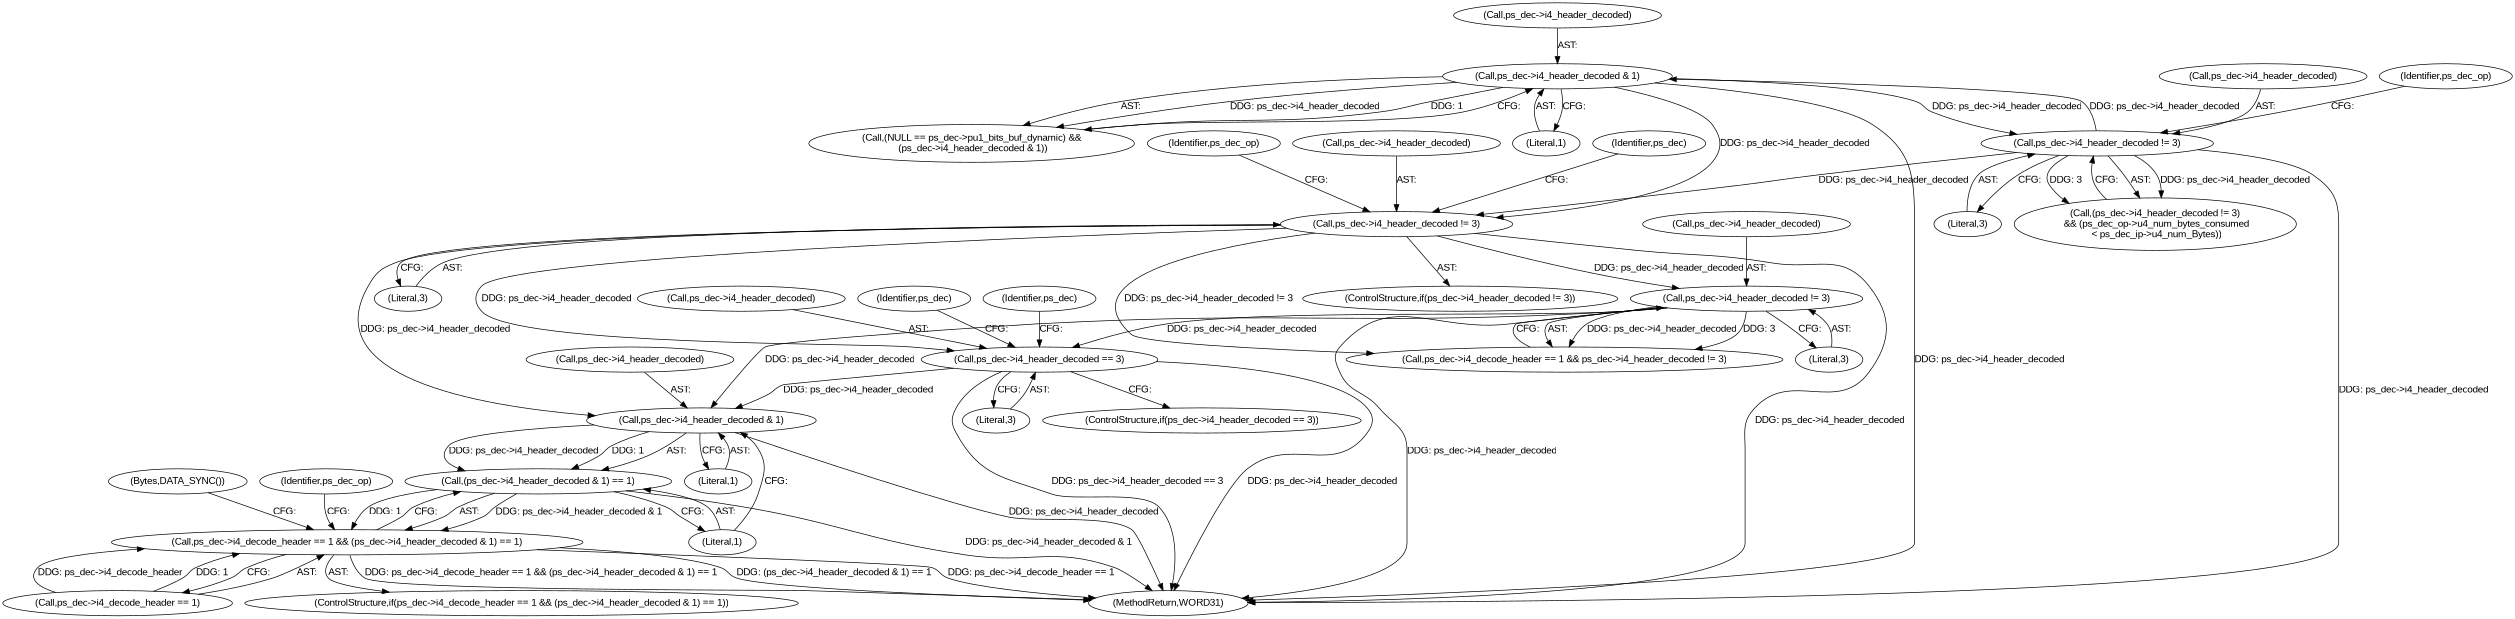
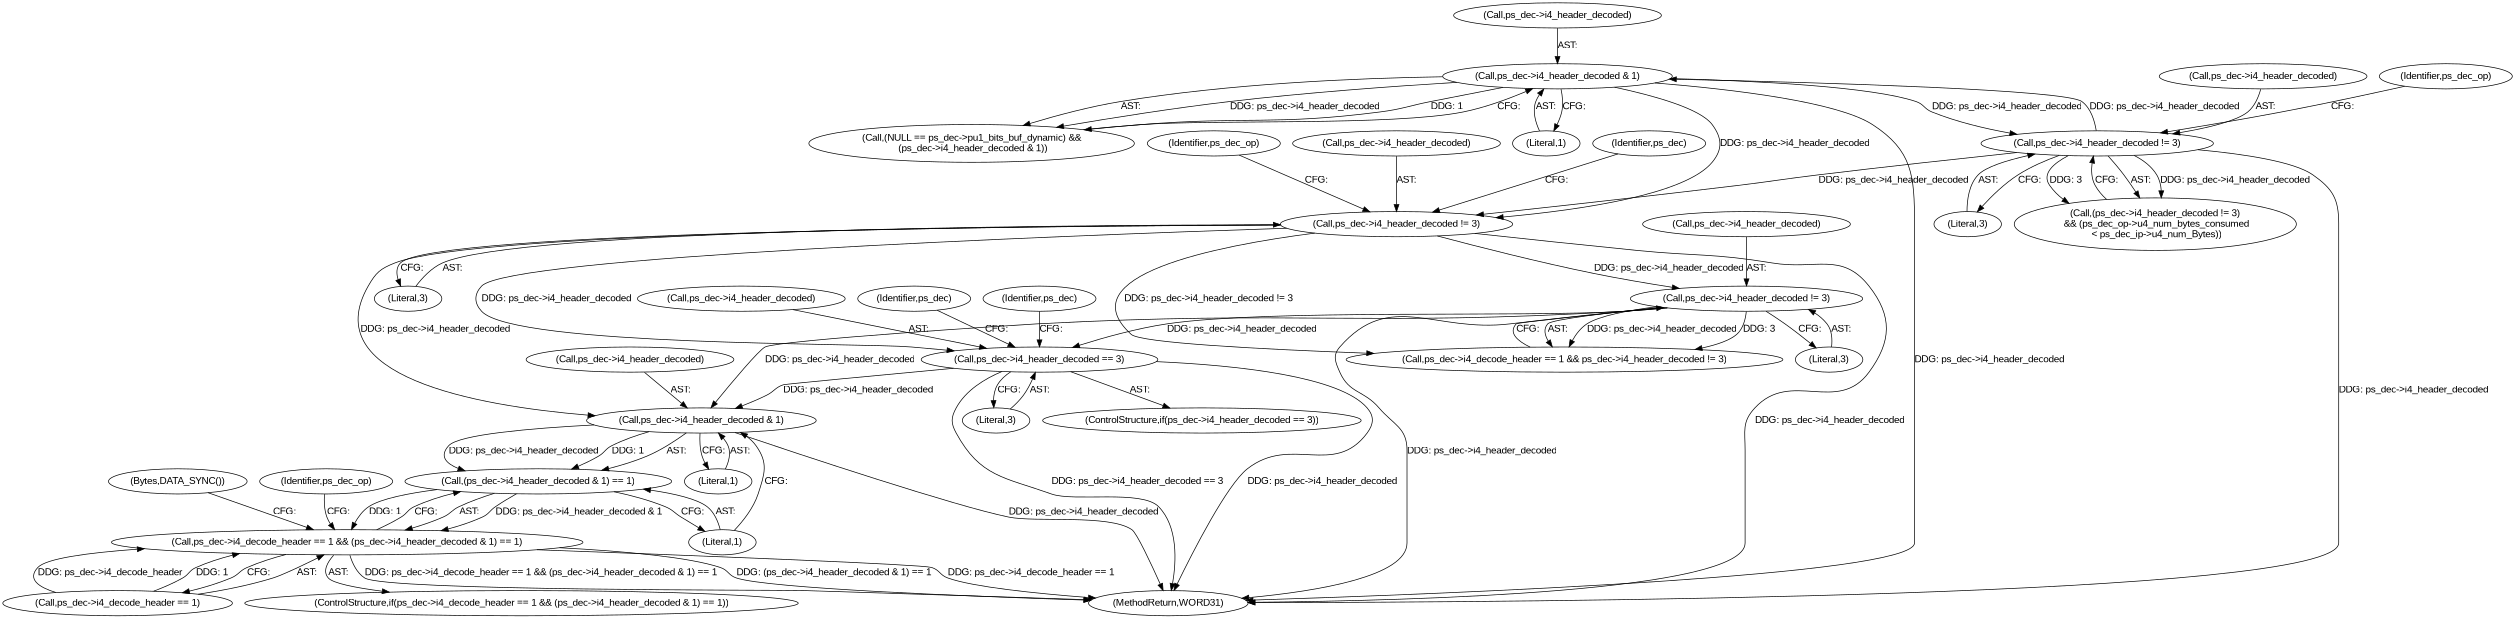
(1460, 299) -> none
(1141, 390) -> (1141, 390)
(888, 540) -> none
